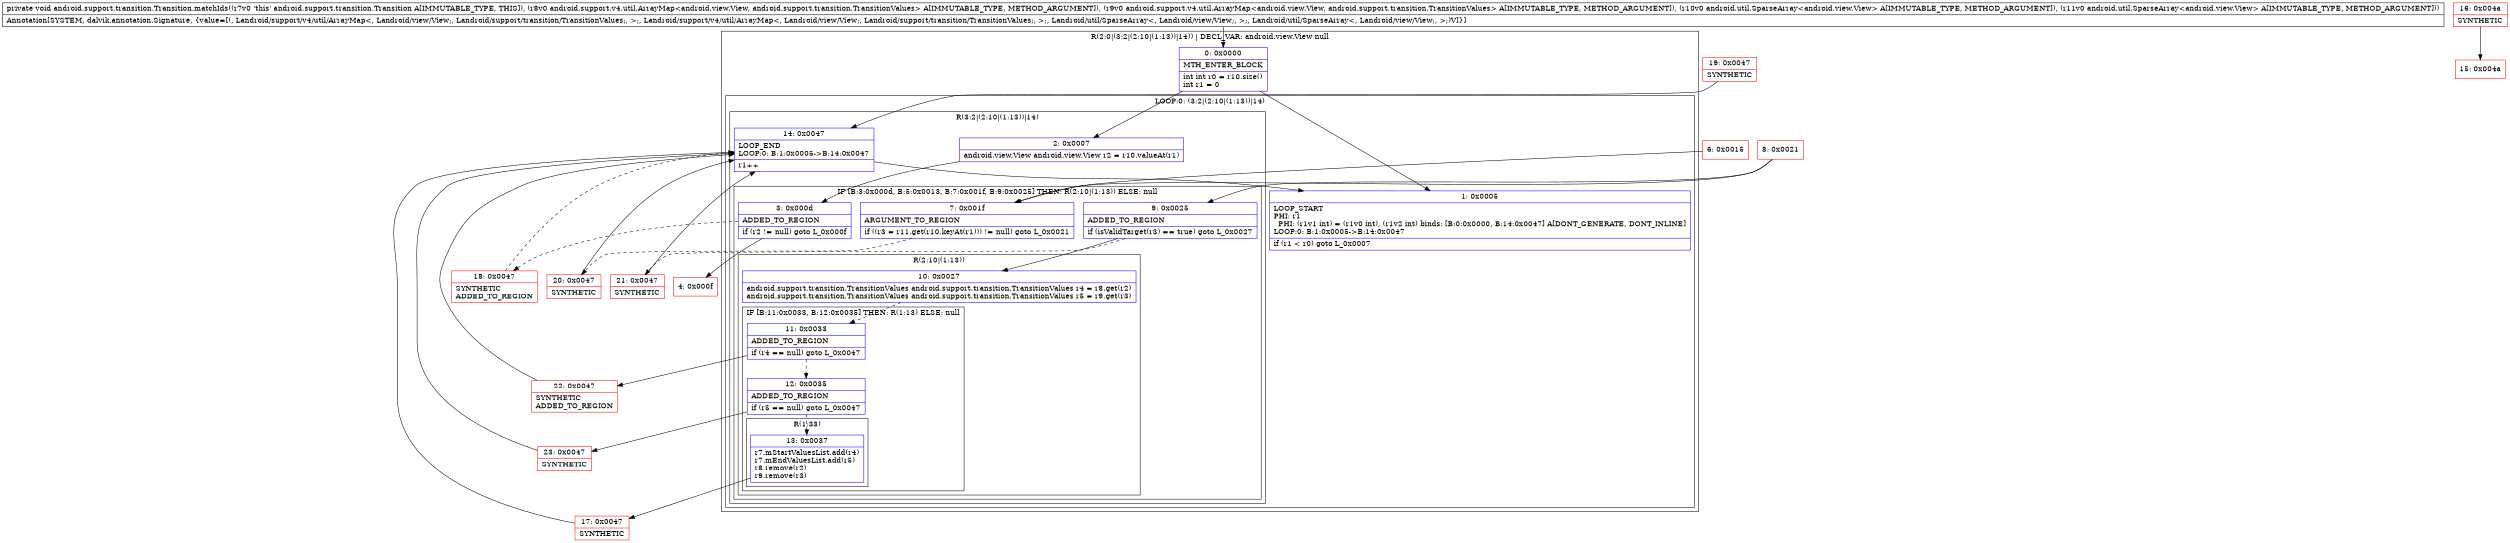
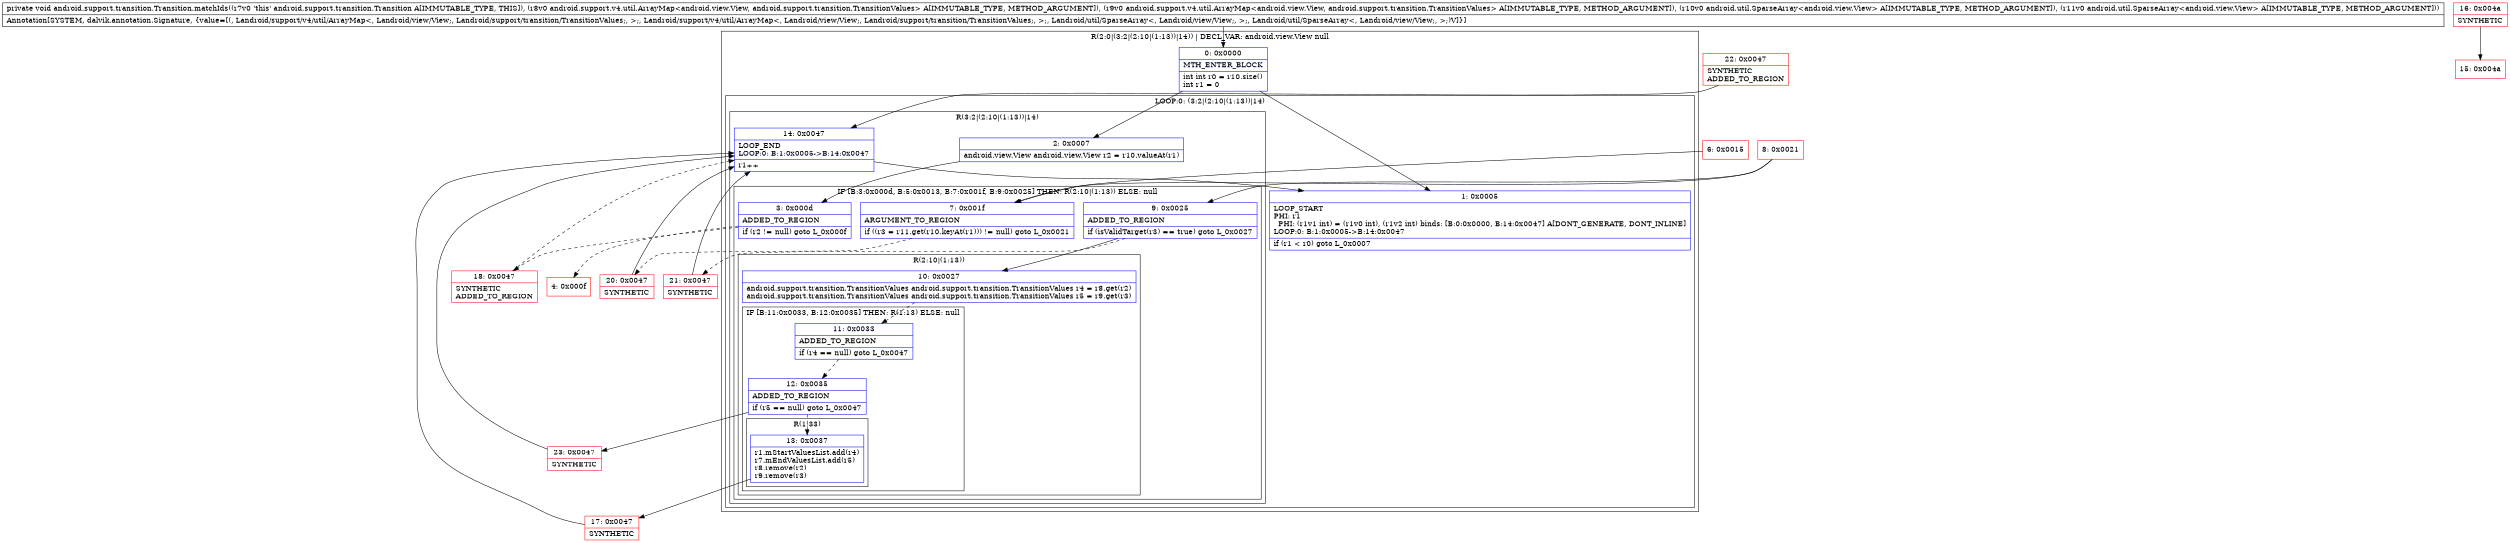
(1730, 69) -> none
(747, 247) -> (623, 244)
(685, 370) -> none
(807, 453) -> (807, 453)
